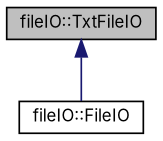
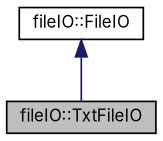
(81, 79) -> (81, 79)
